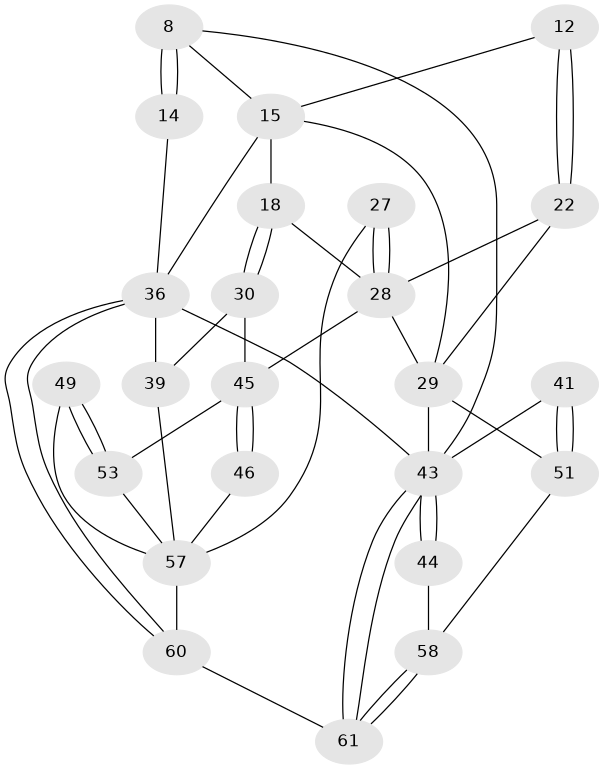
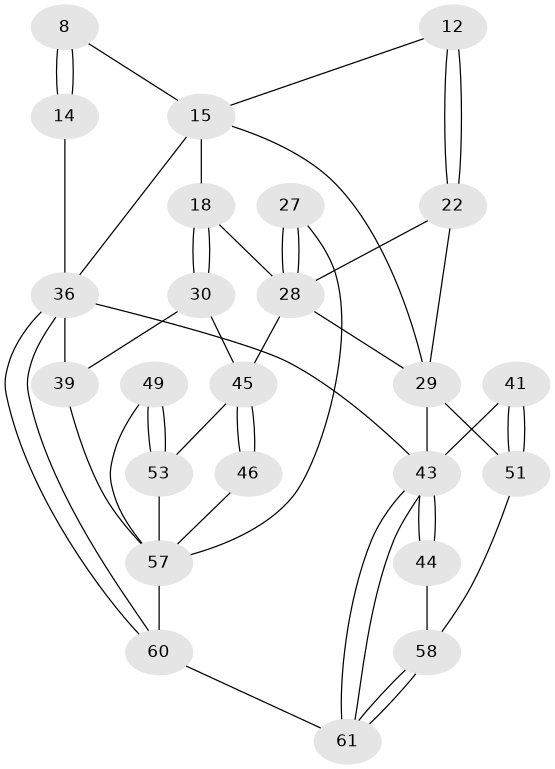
(482, 152) -> none
